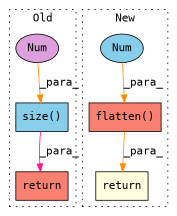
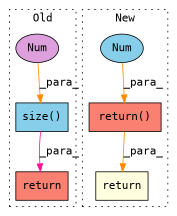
(125, 117) -> (125, 117)
